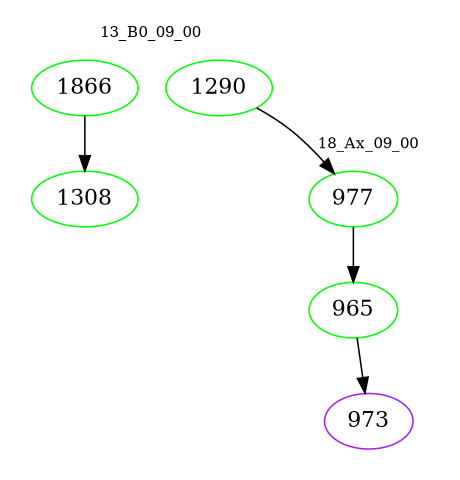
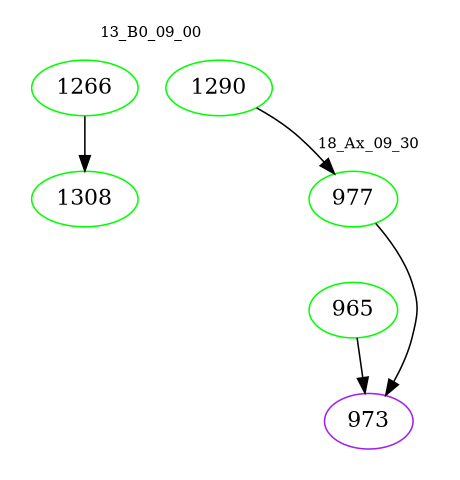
(85, 88) -> (85, 88)
(369, 144) -> (369, 144)
(353, 247) -> (416, 299)
